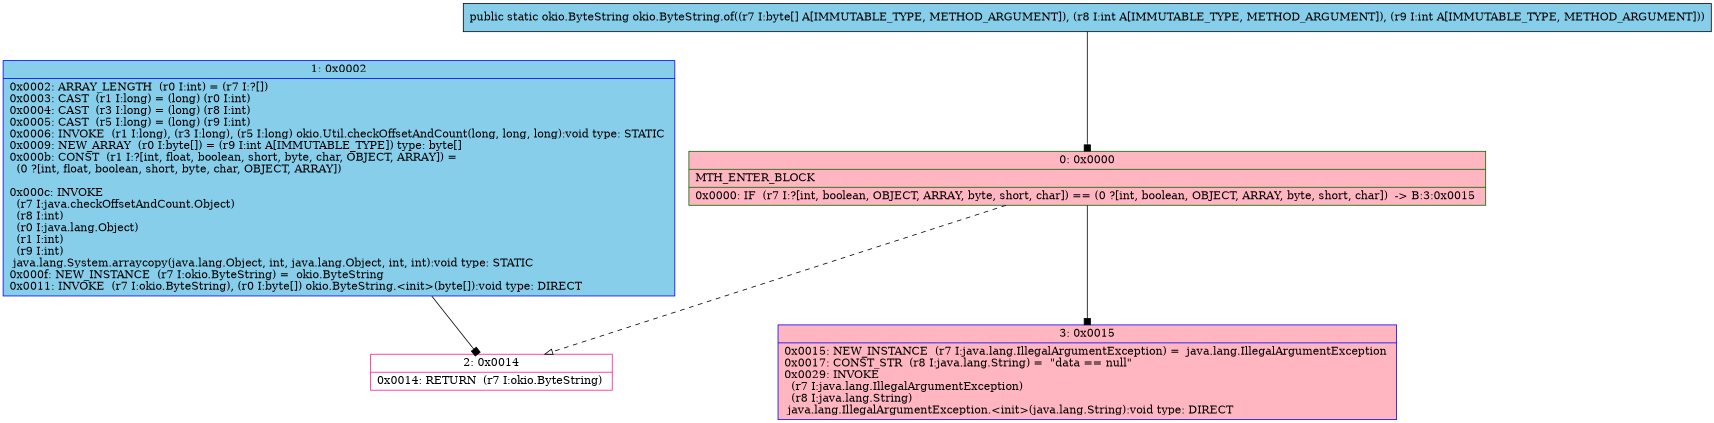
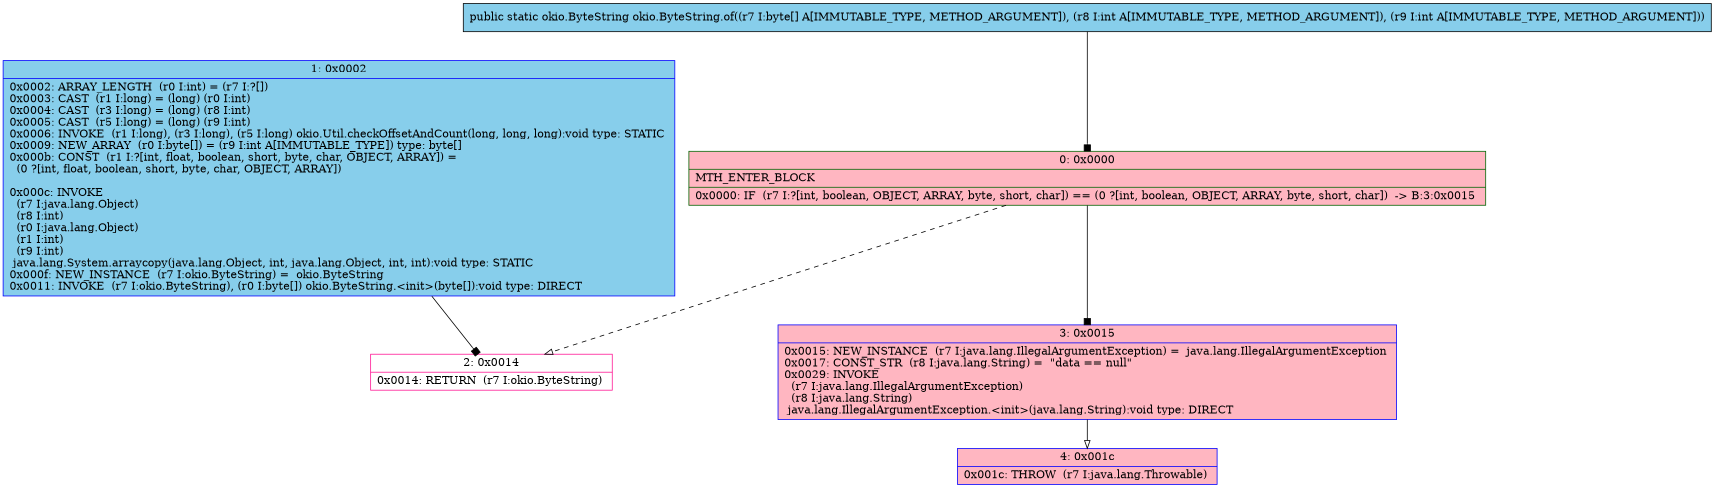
(122, 204) -> (74, 204)
none -> (1087, 466)
